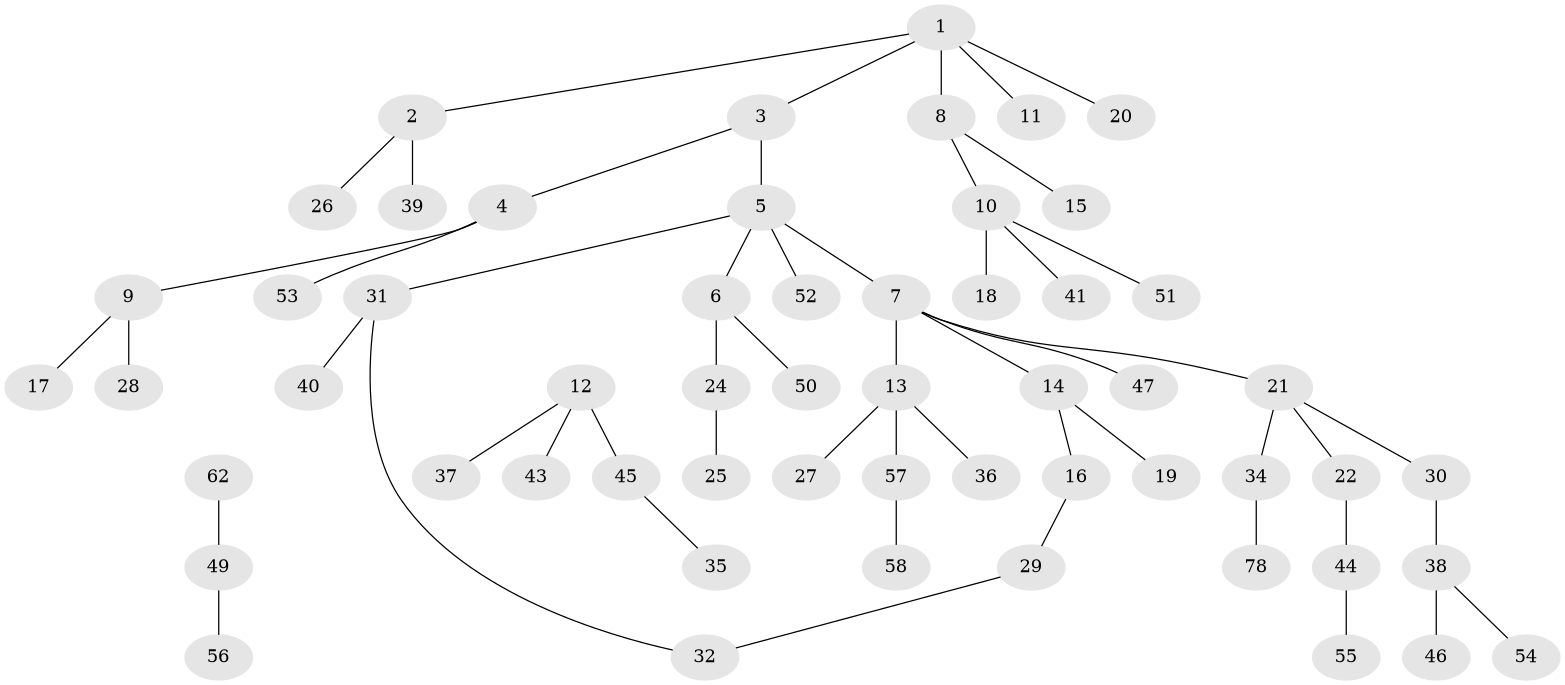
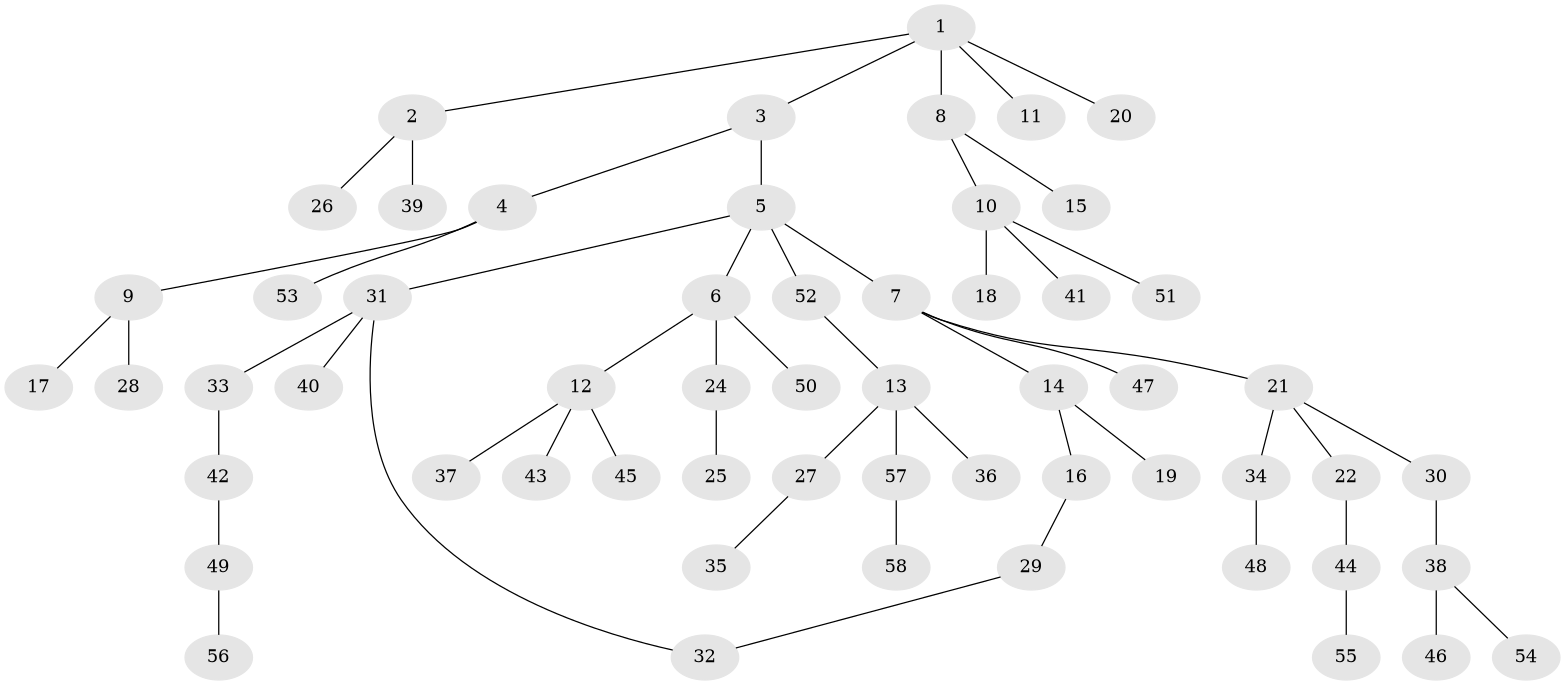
none -> (649, 343)
(896, 343) -> (851, 342)
none -> (219, 388)
(219, 478) -> (219, 478)
(671, 522) -> (761, 522)
(1256, 568) -> (1256, 568)
